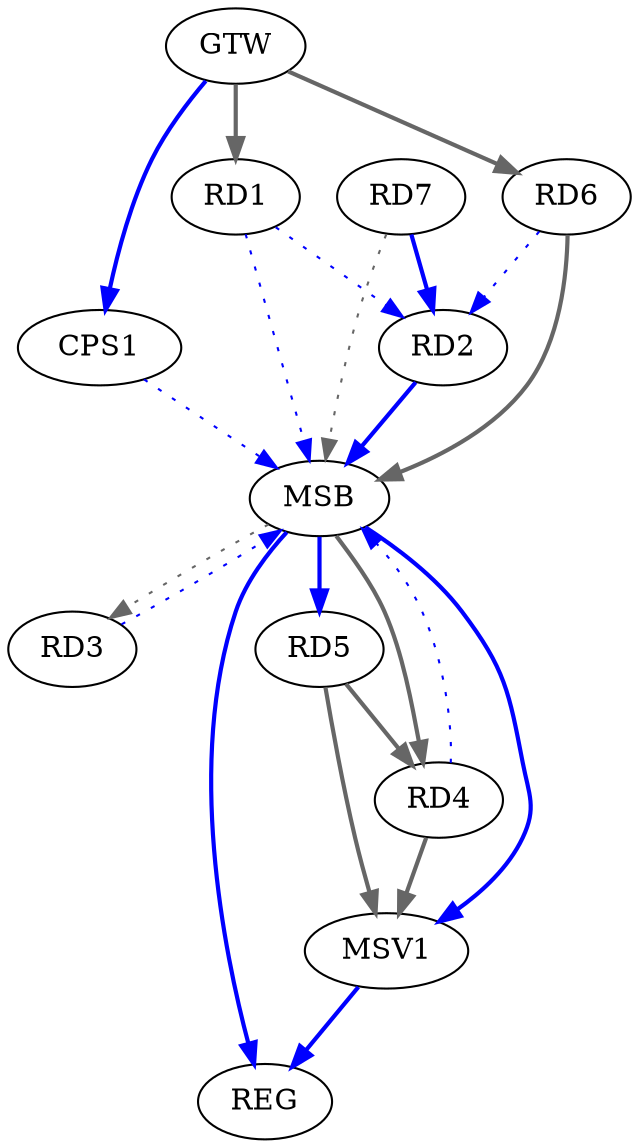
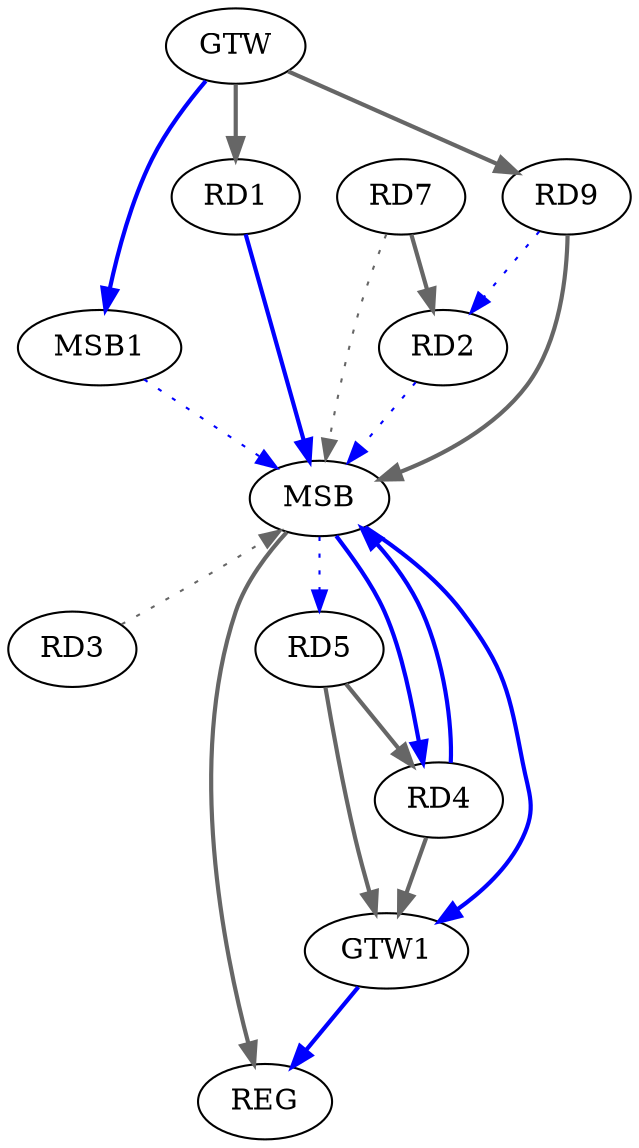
(567, 197) -> (567, 197)
(419, 262) -> (419, 262)
(331, 266) -> none
(275, 337) -> (275, 337)
(100, 348) -> (100, 348)
(389, 415) -> (389, 415)
(320, 564) -> (320, 564)
(198, 565) -> none
(193, 584) -> (193, 584)
(393, 633) -> (393, 633)
(435, 646) -> (435, 646)
(211, 781) -> (211, 781)
(387, 951) -> (387, 951)
